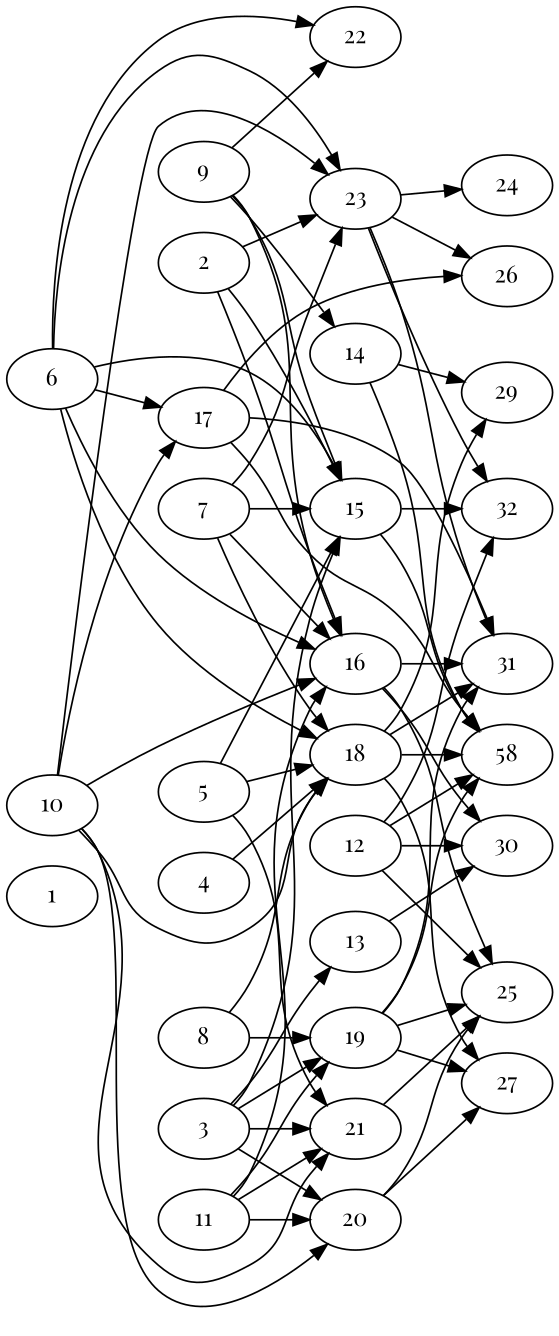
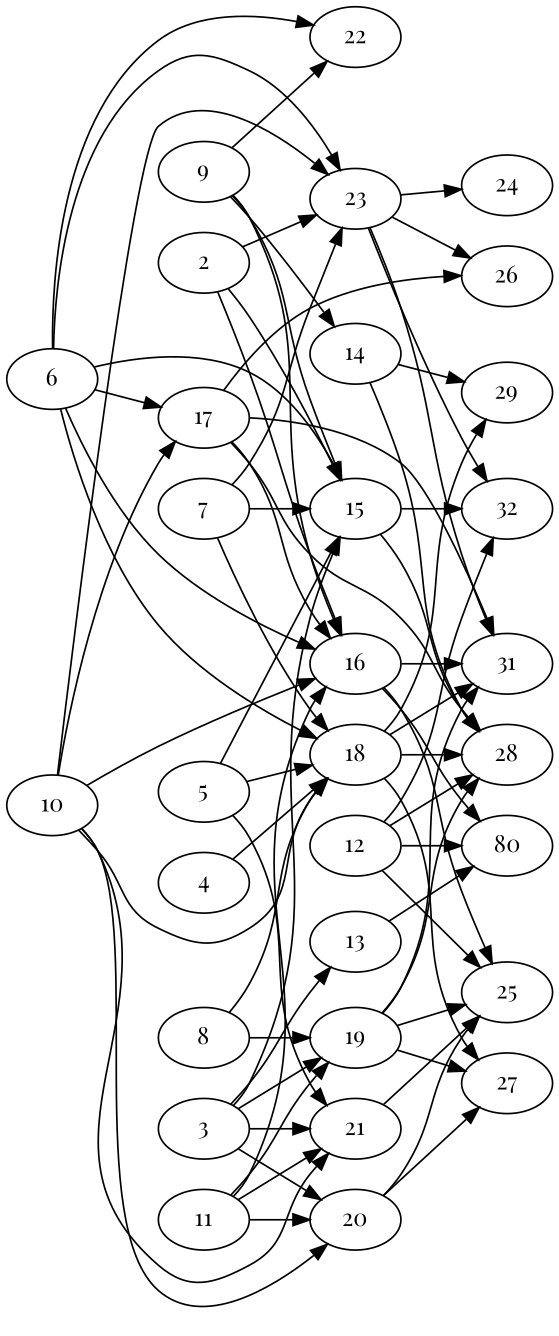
(274, 580) -> (281, 536)
(507, 755) -> (507, 755)
(507, 846) -> (507, 846)
(52, 896) -> none
